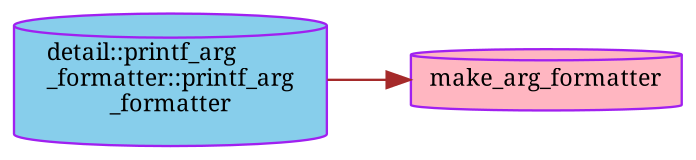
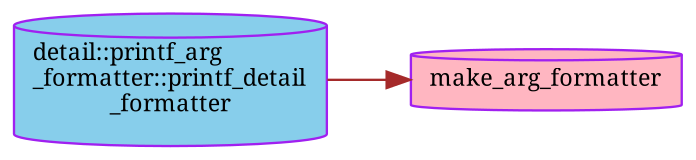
(170, 80) -> (170, 80)
